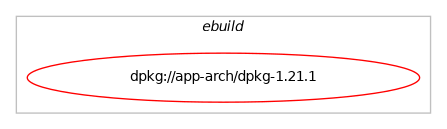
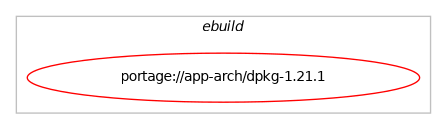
(223, 78) -> (223, 78)
